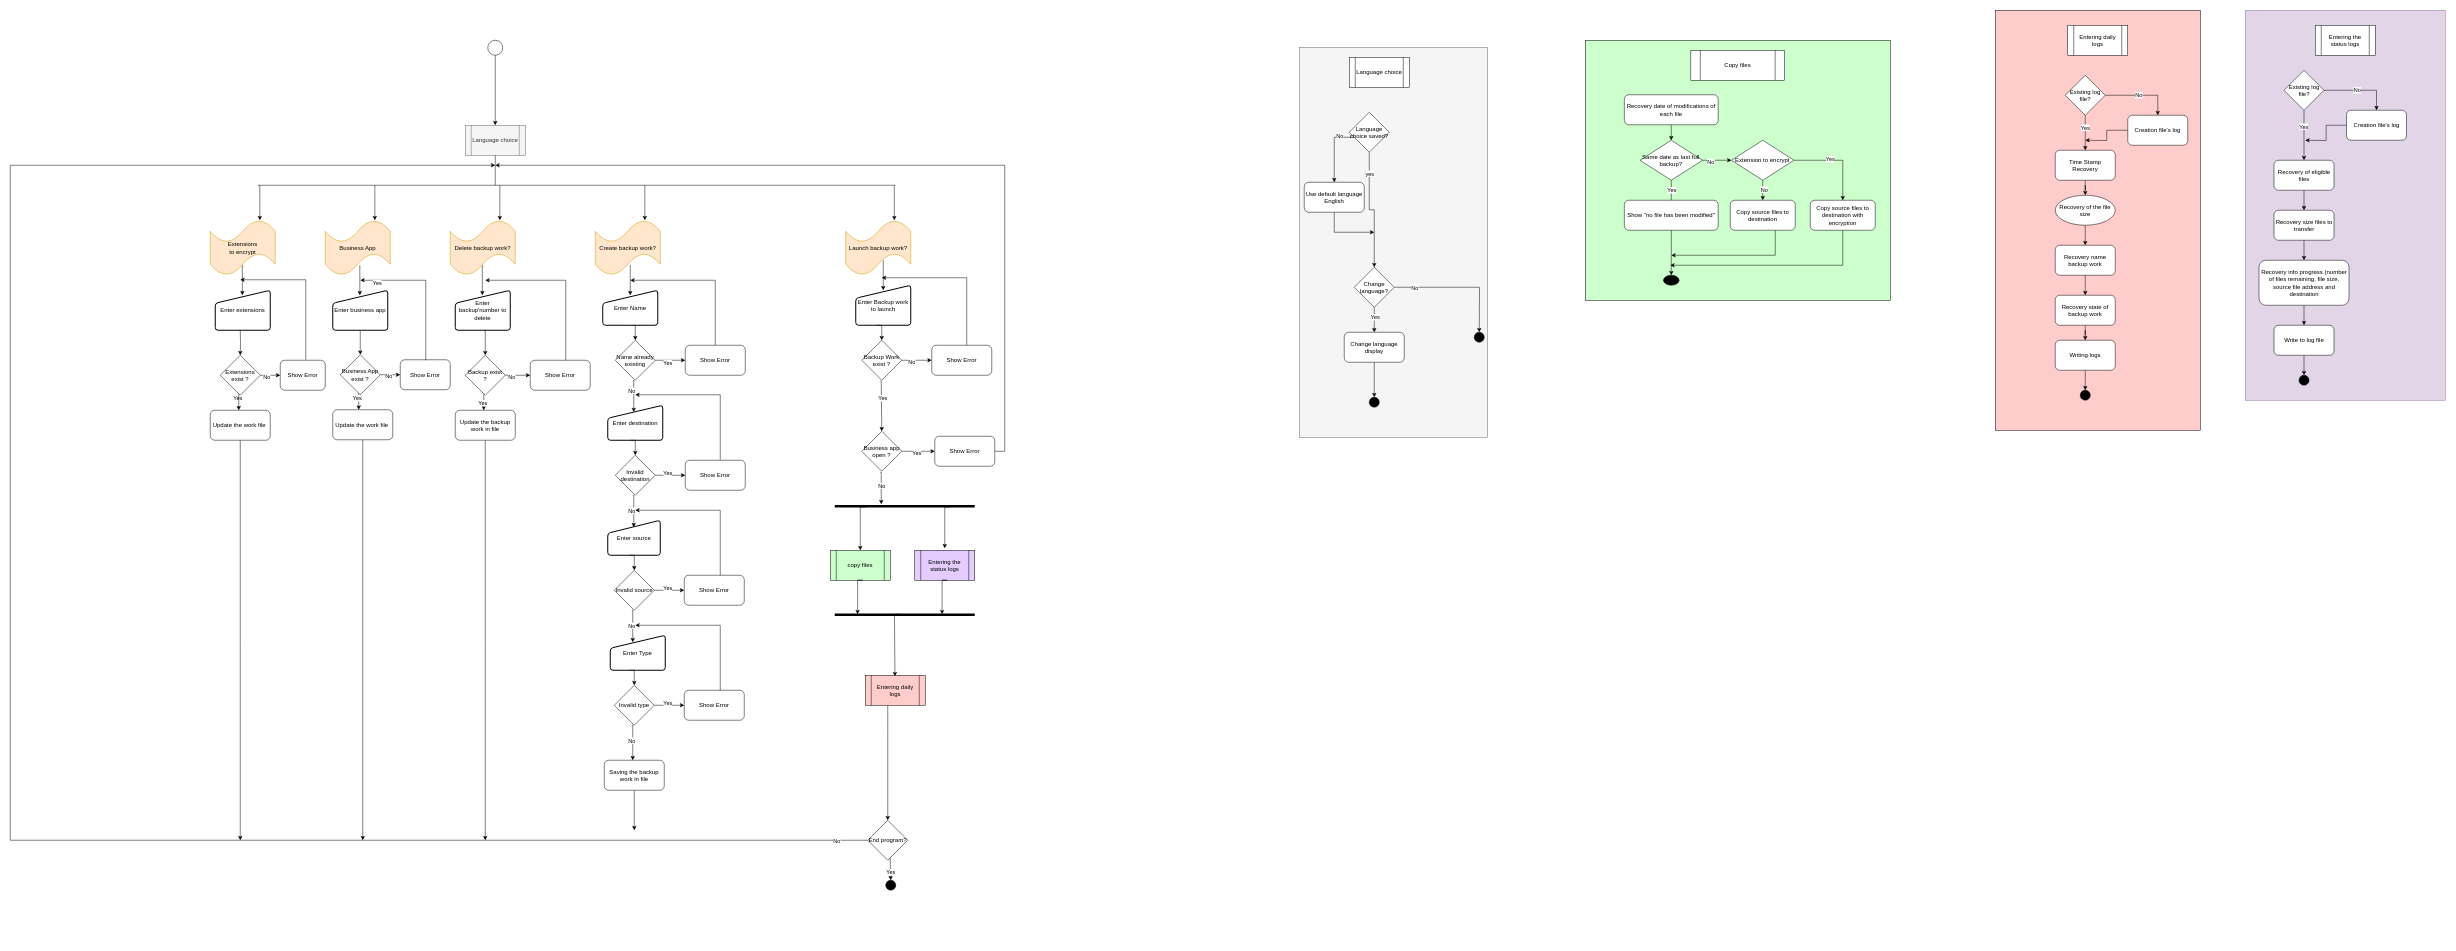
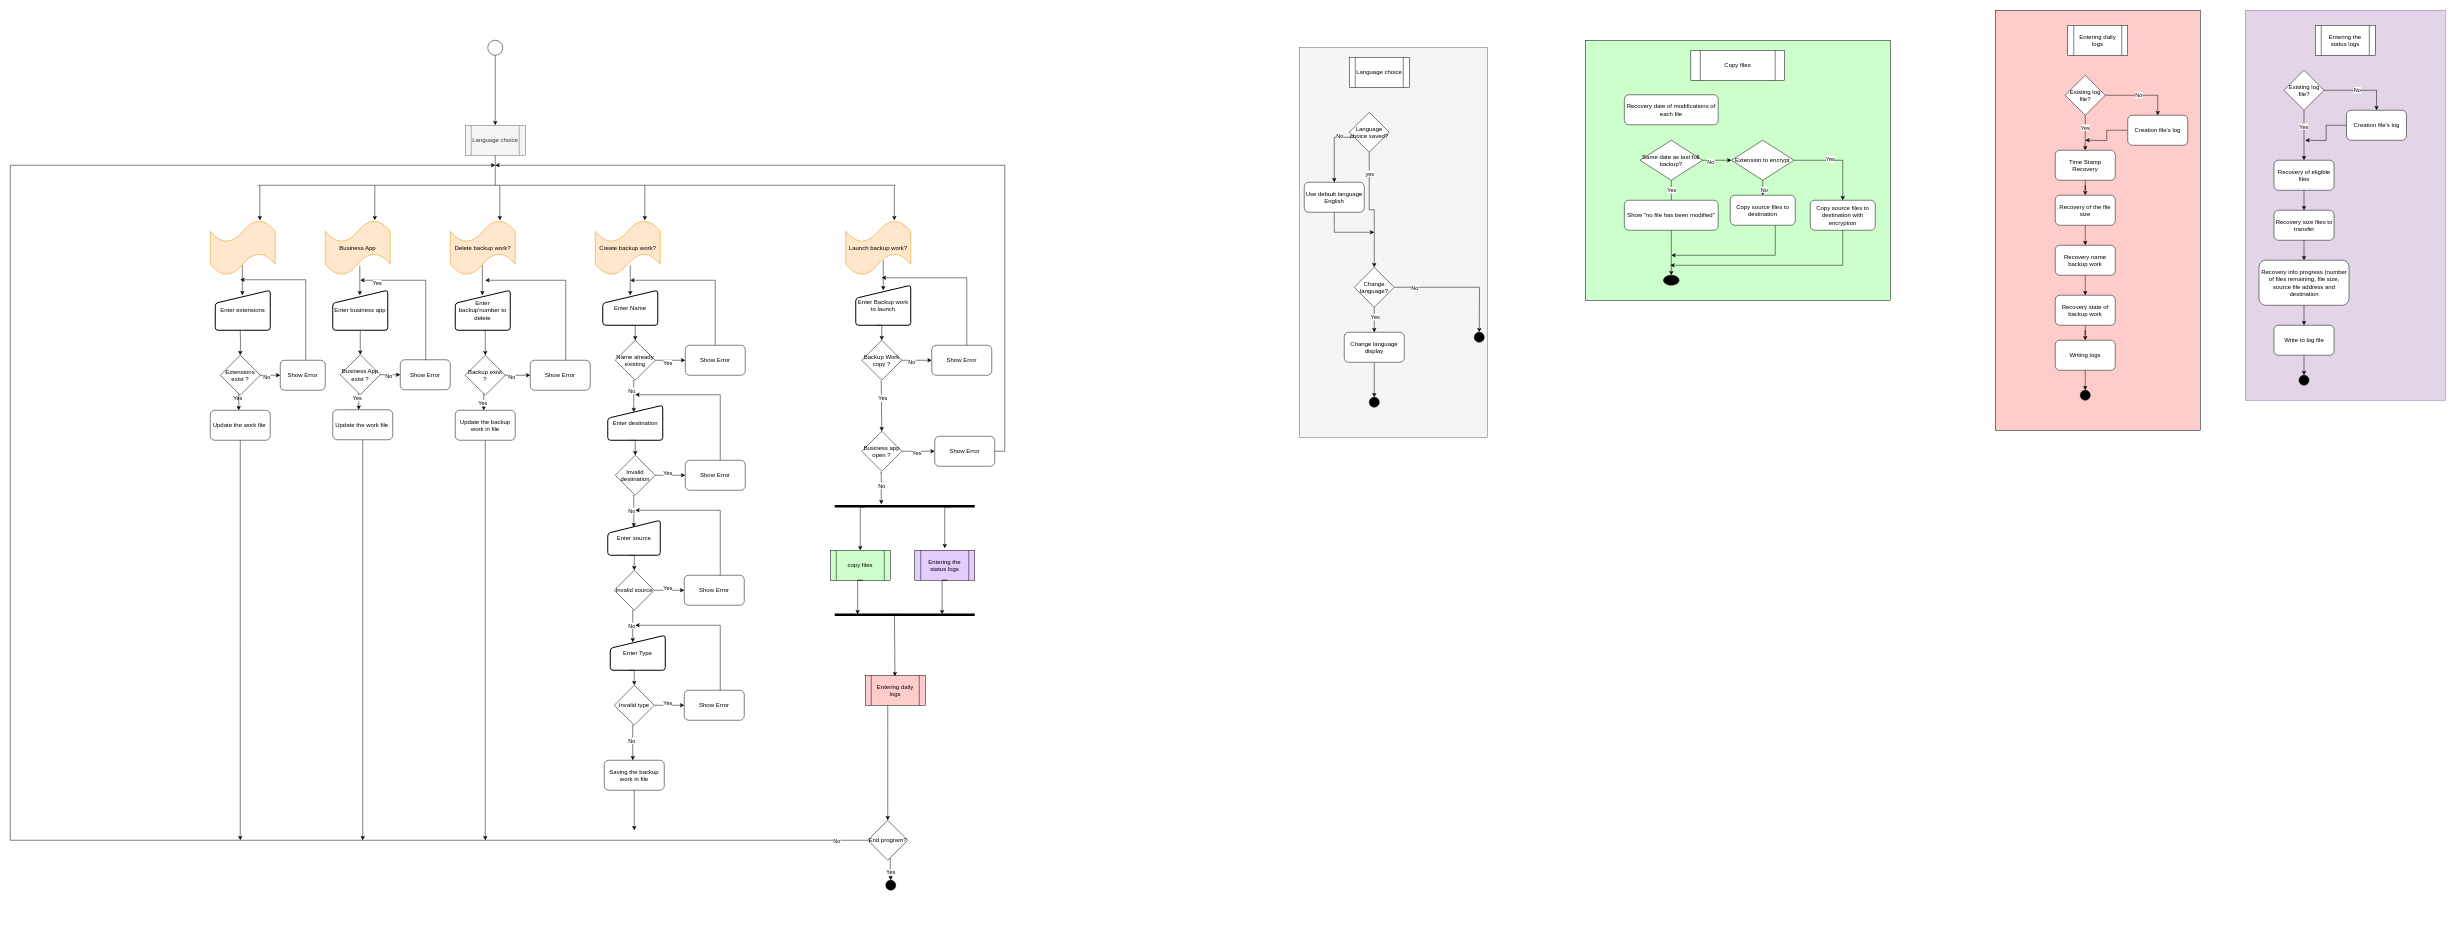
(1671, 135) -> none
(2085, 210) -> (2085, 210)
(1763, 215) -> (1763, 210)
(243, 248) -> none
(882, 360) -> (882, 360)
